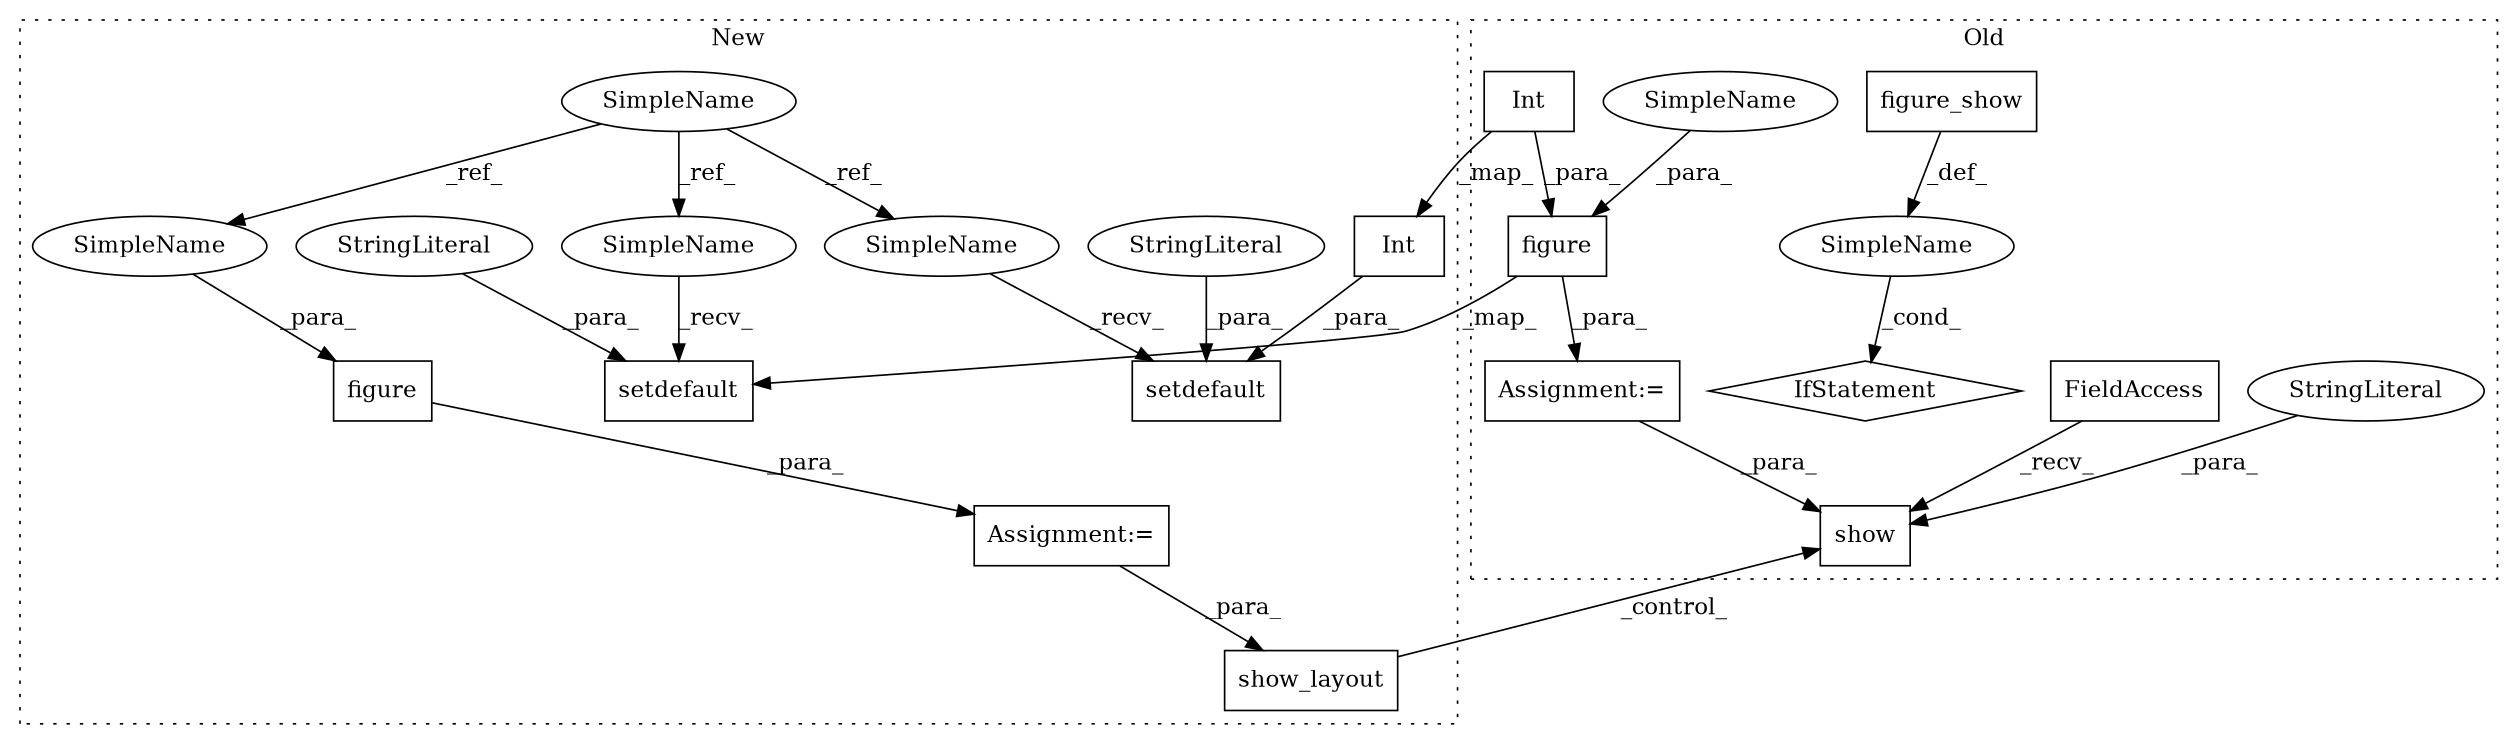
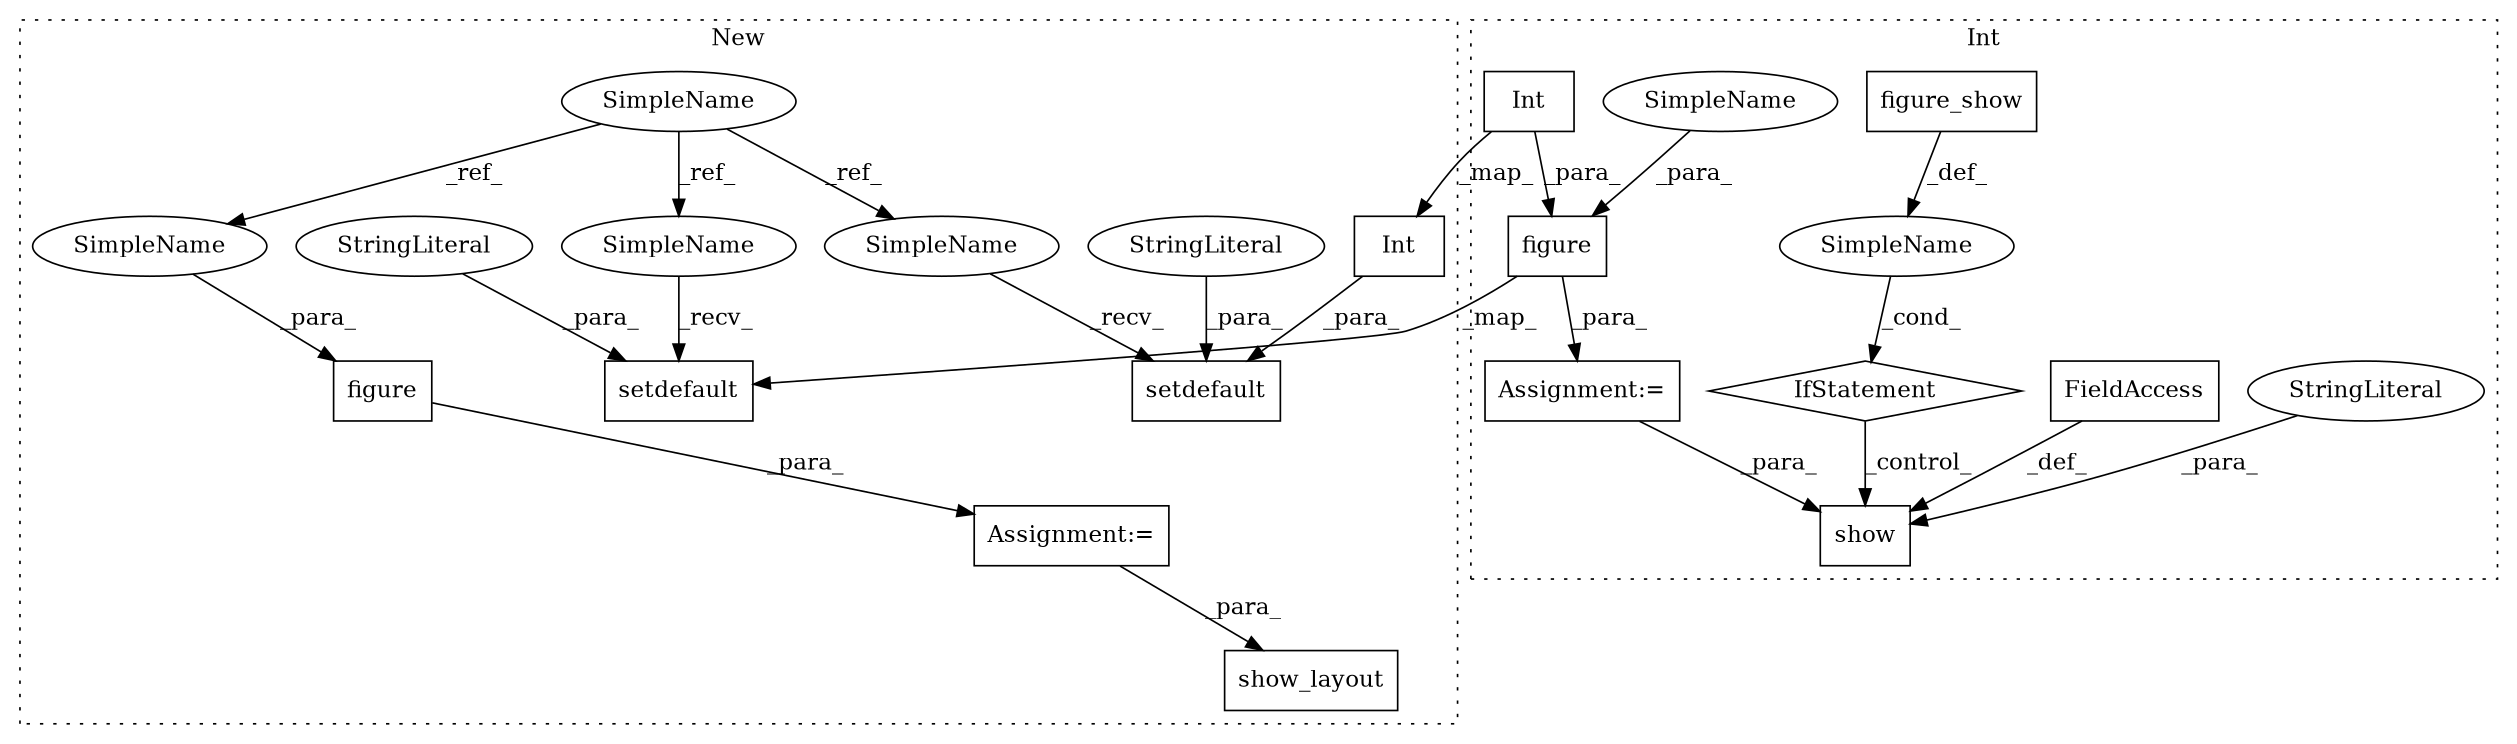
(1984, 39) -> (1984, 39)
(2057, 463) -> (2057, 463)
(1601, 605) -> (1865, 455)
